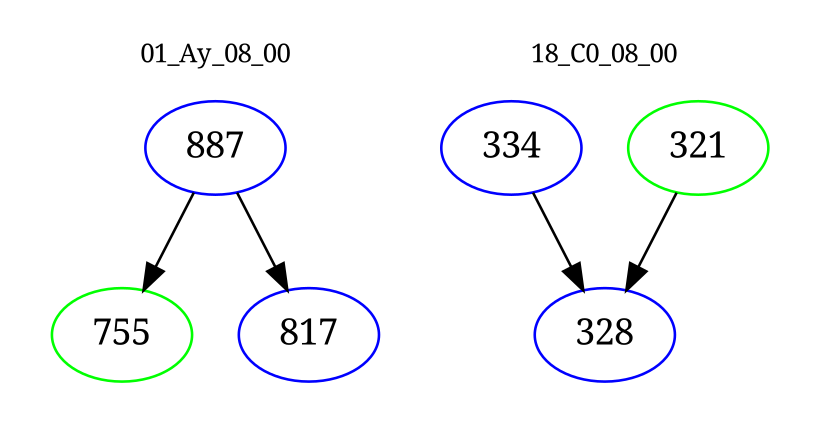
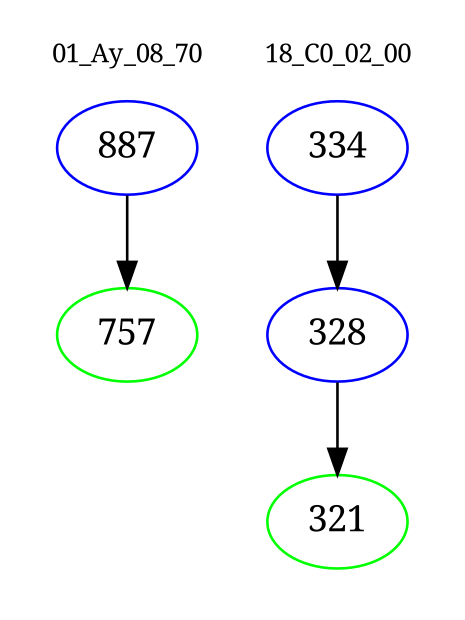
(215, 56) -> (127, 56)
(605, 56) -> (339, 56)
(658, 230) -> (337, 416)
(122, 335) -> (127, 335)
(309, 335) -> none
